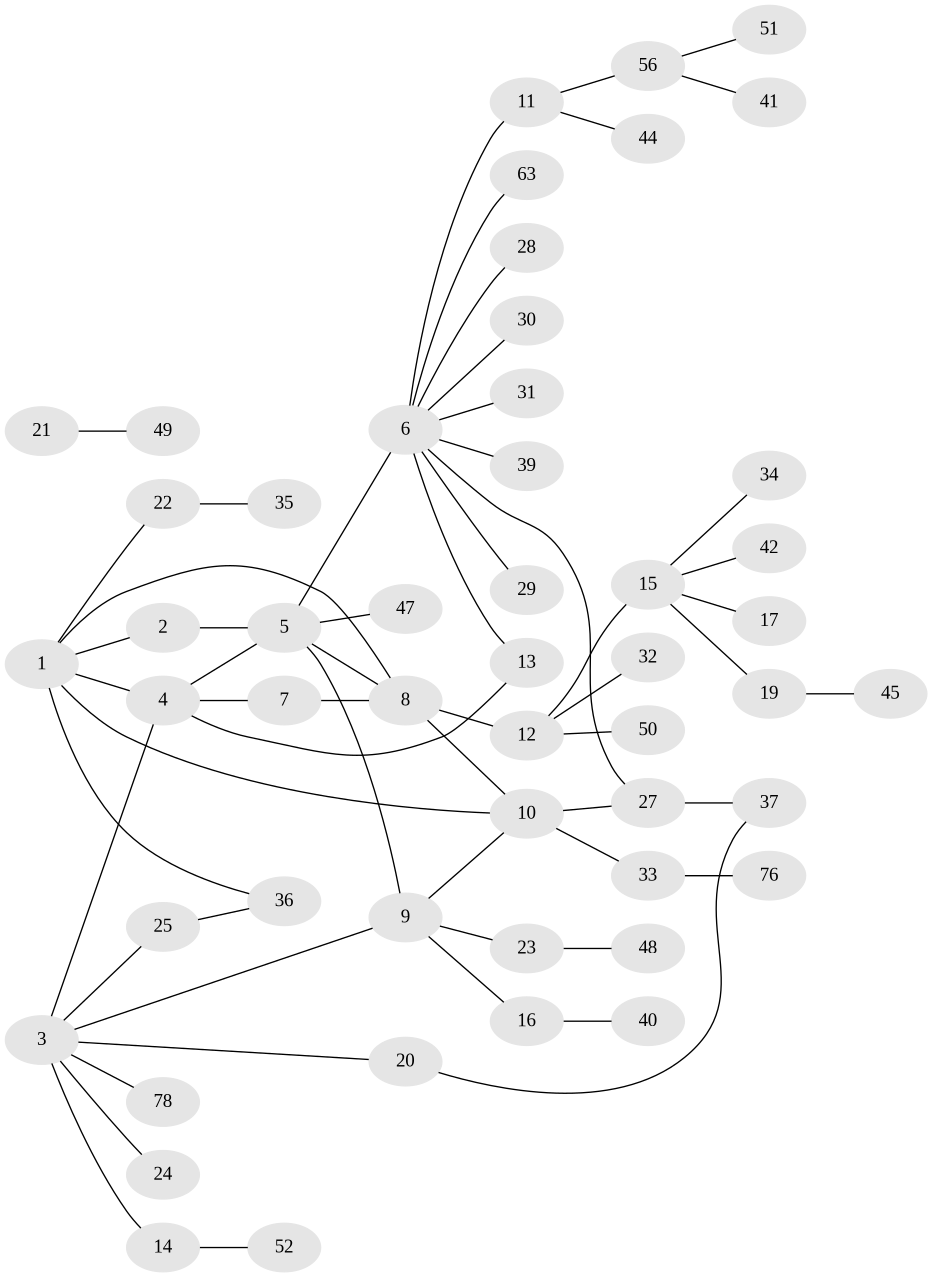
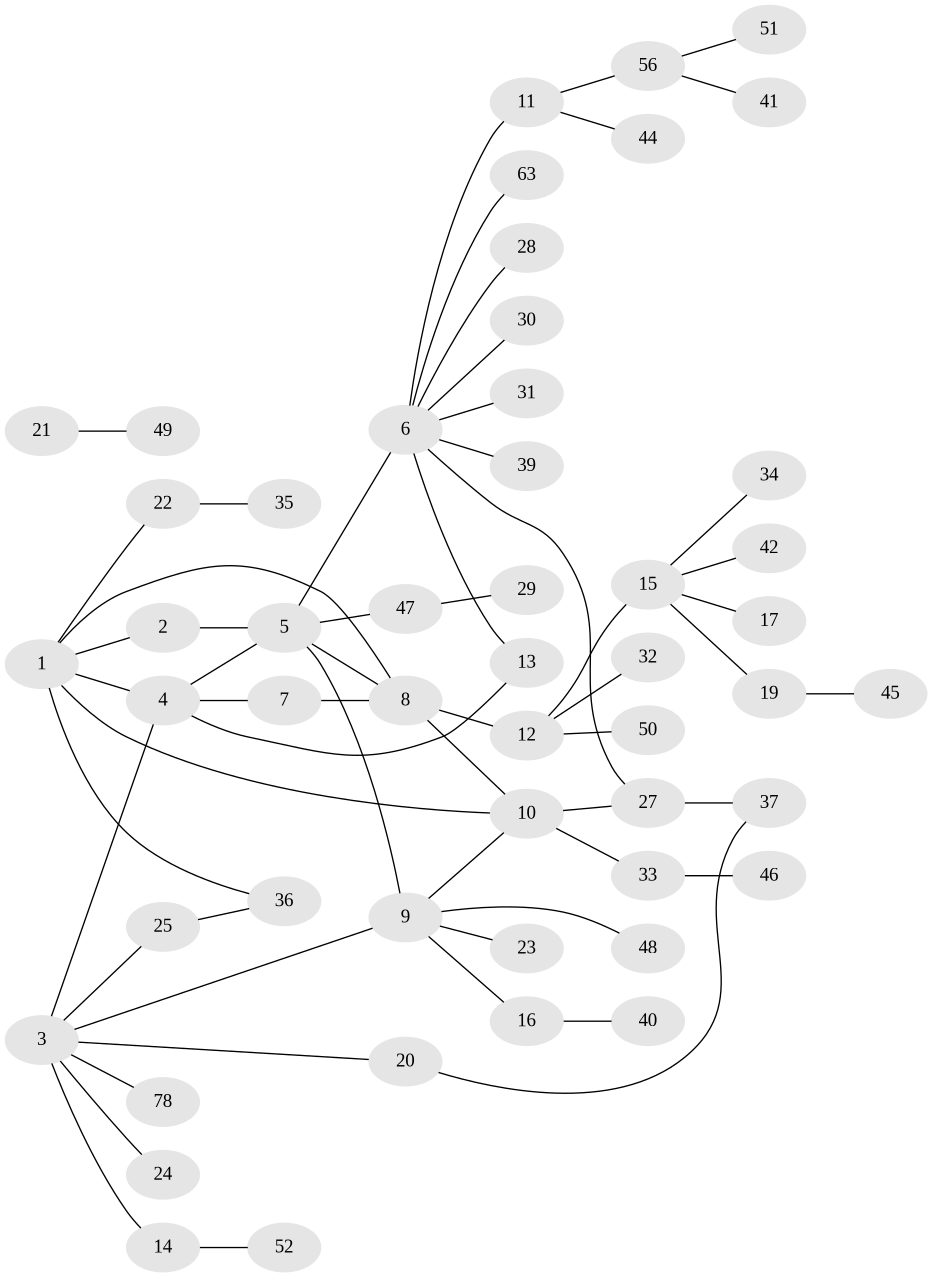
(464, 511) -> (465, 600)
(769, 876) -> (769, 876)
(588, 948) -> (532, 908)
